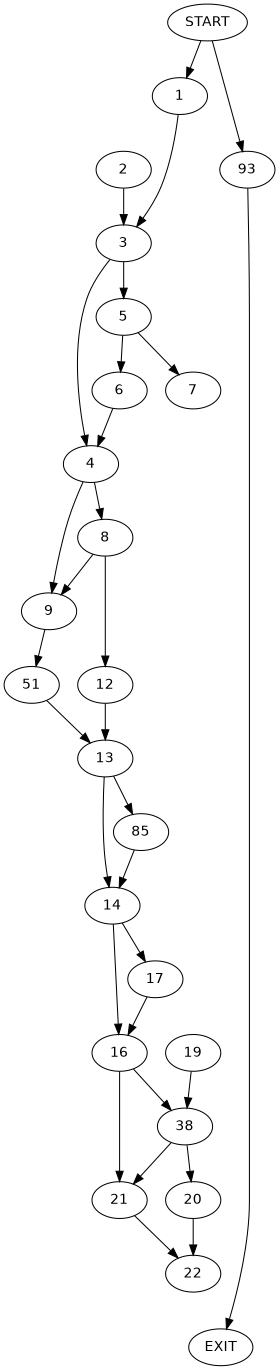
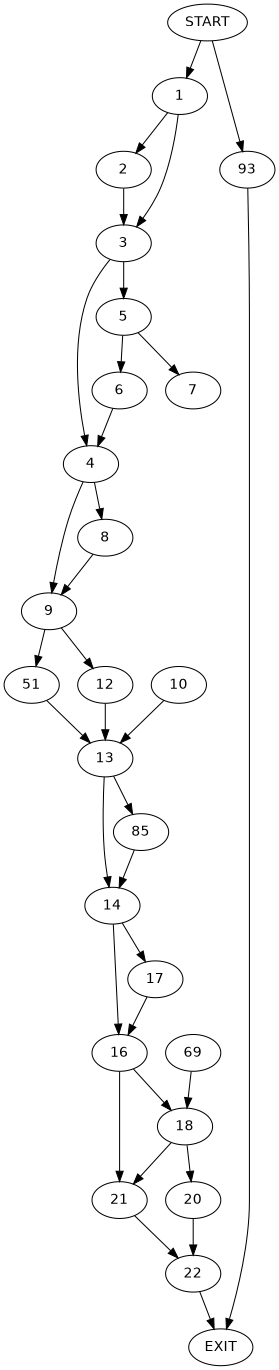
none -> (155, 129)
(105, 606) -> (74, 644)
none -> (179, 685)
(193, 1053) -> (193, 1053)
(185, 1126) -> (185, 1126)
none -> (205, 1305)
